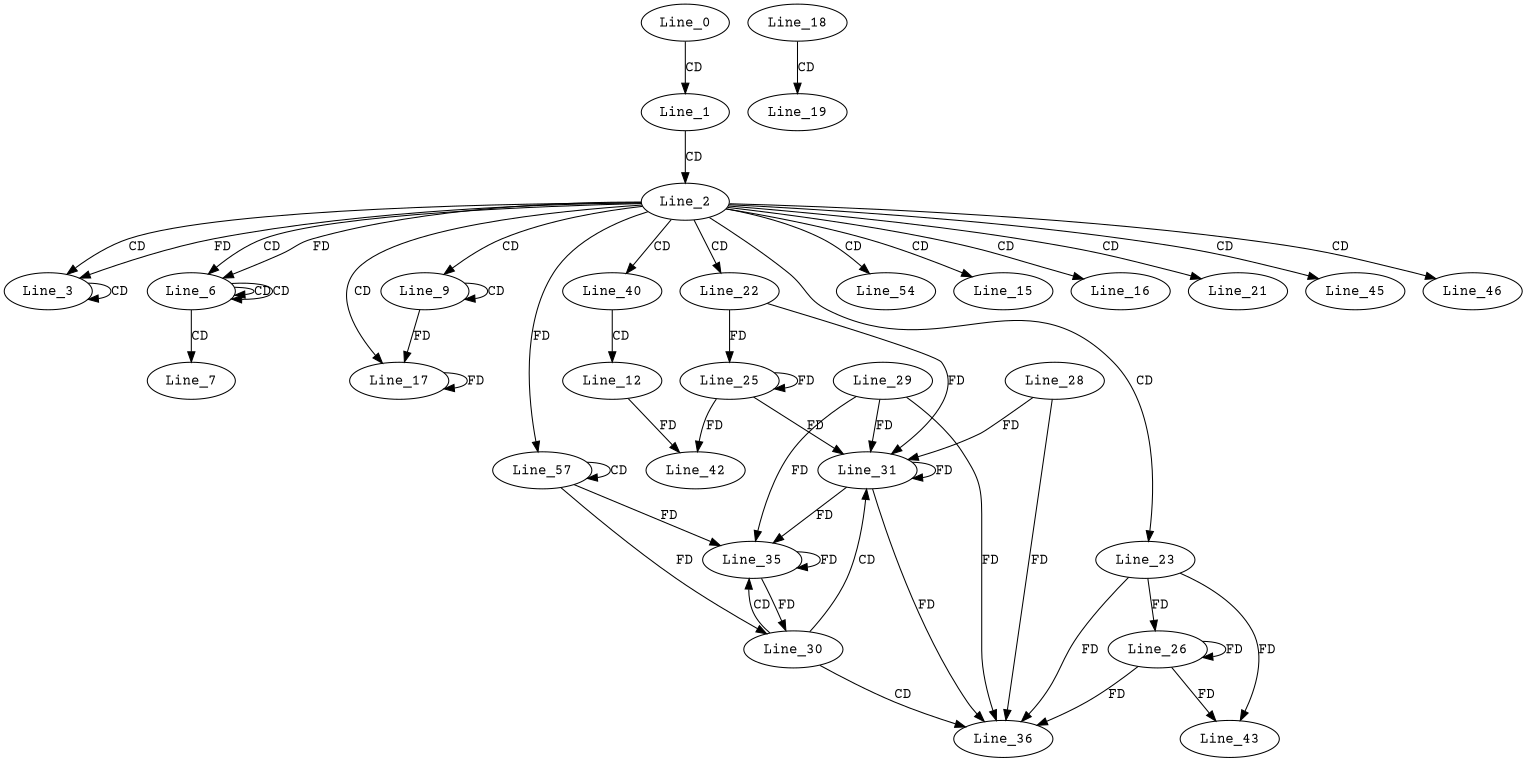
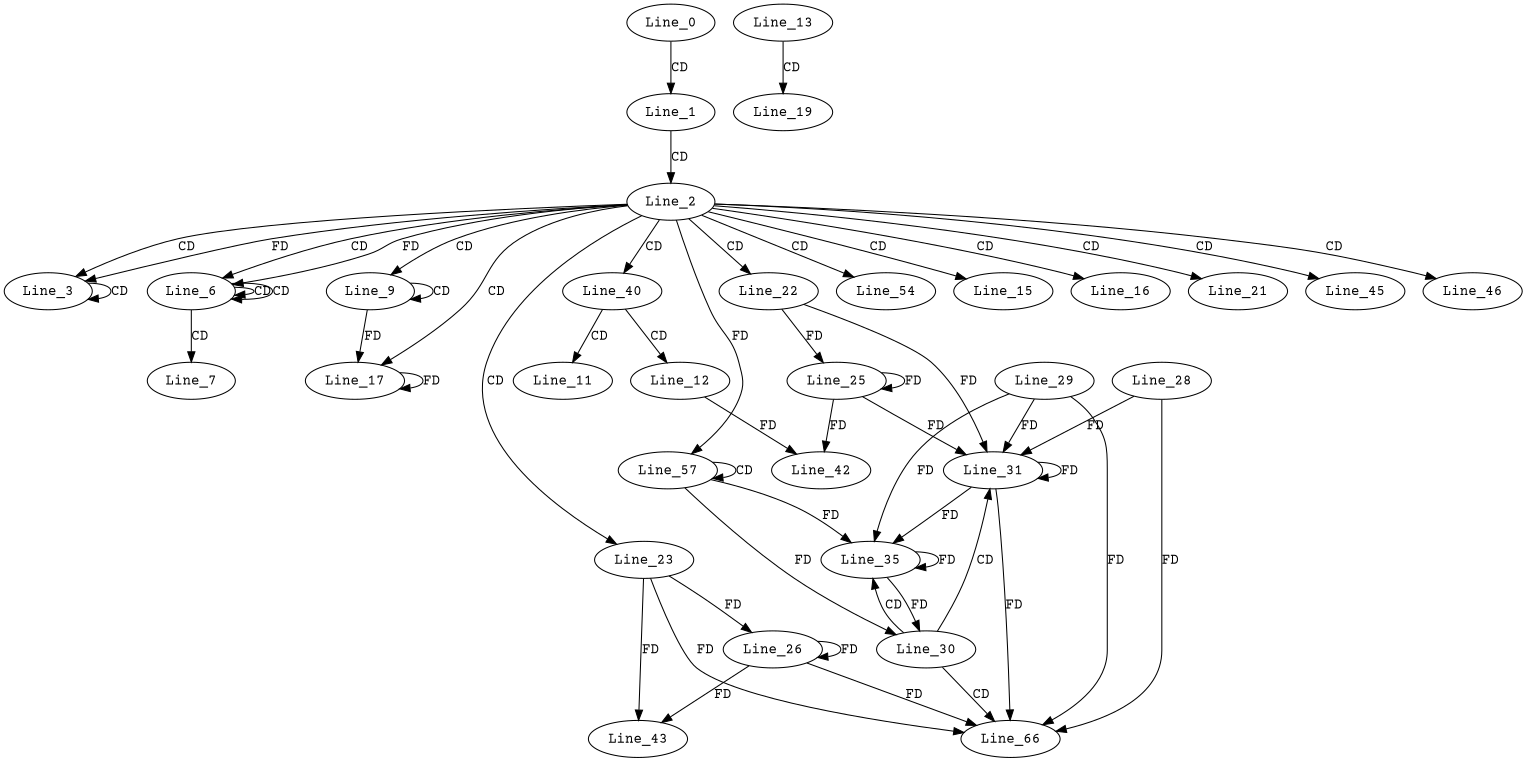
(798, 23) -> (783, 23)
none -> (563, 381)
(1003, 739) -> (1011, 739)
